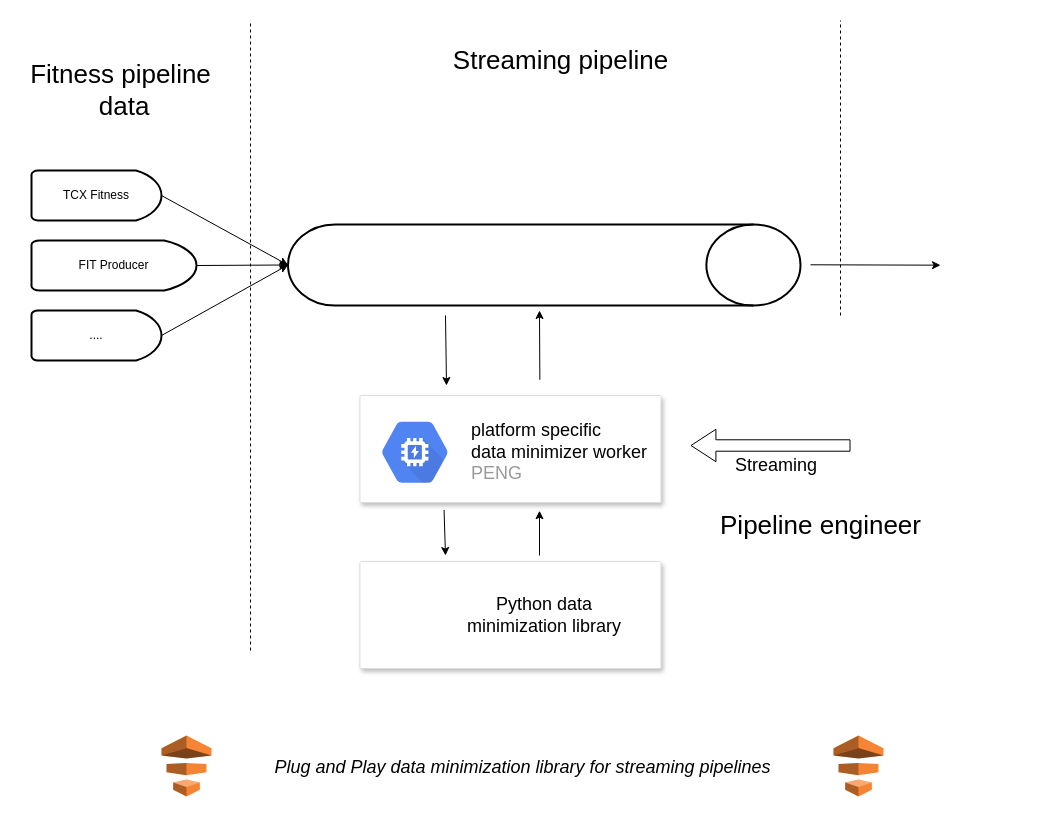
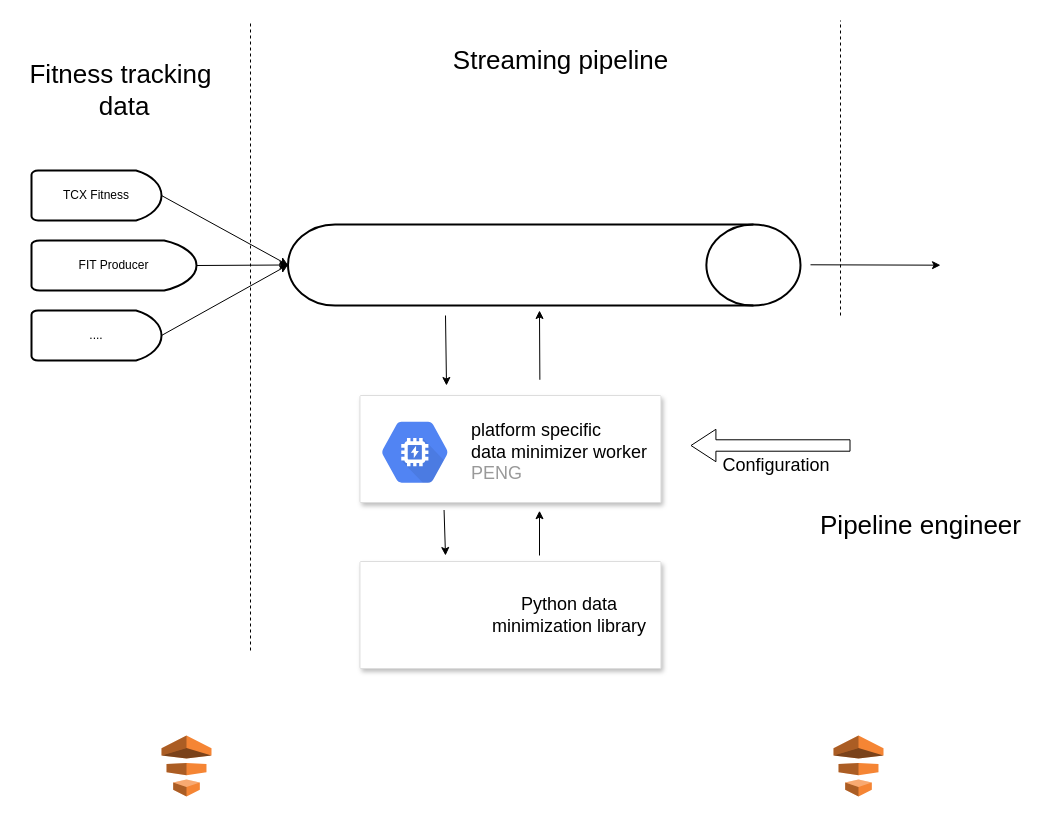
(121, 91) -> (121, 91)
(777, 466) -> (777, 466)
(821, 526) -> (921, 526)
(544, 615) -> (569, 615)
(523, 767) -> none
